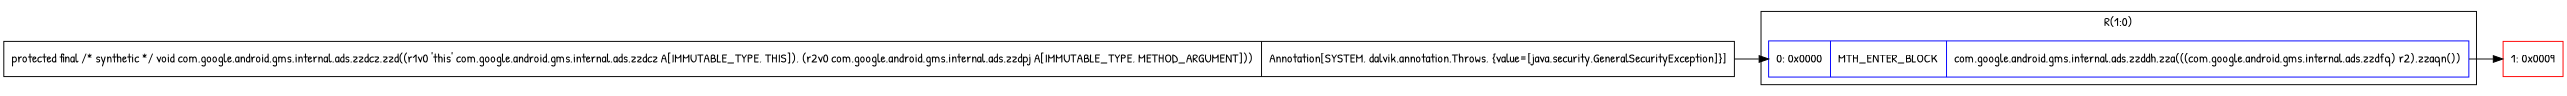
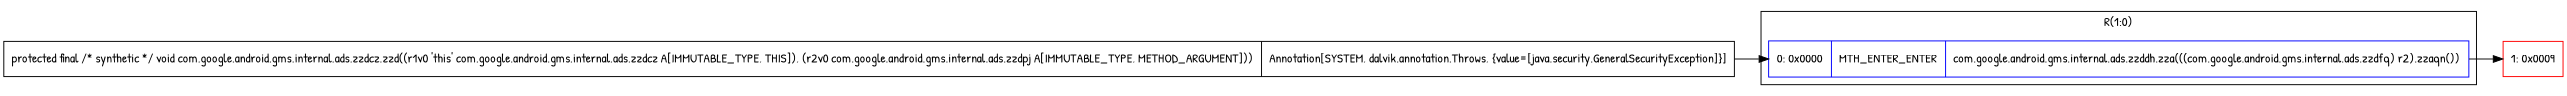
(1889, 59) -> (1888, 59)
